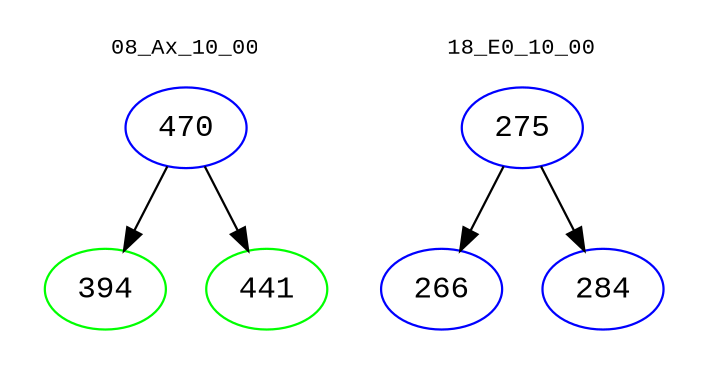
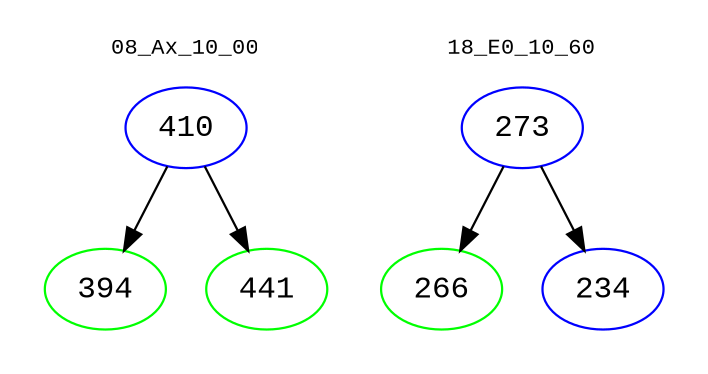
(522, 48) -> (522, 48)
(186, 128) -> (186, 128)
(522, 128) -> (522, 128)
(442, 289) -> (442, 289)
(603, 289) -> (603, 289)
